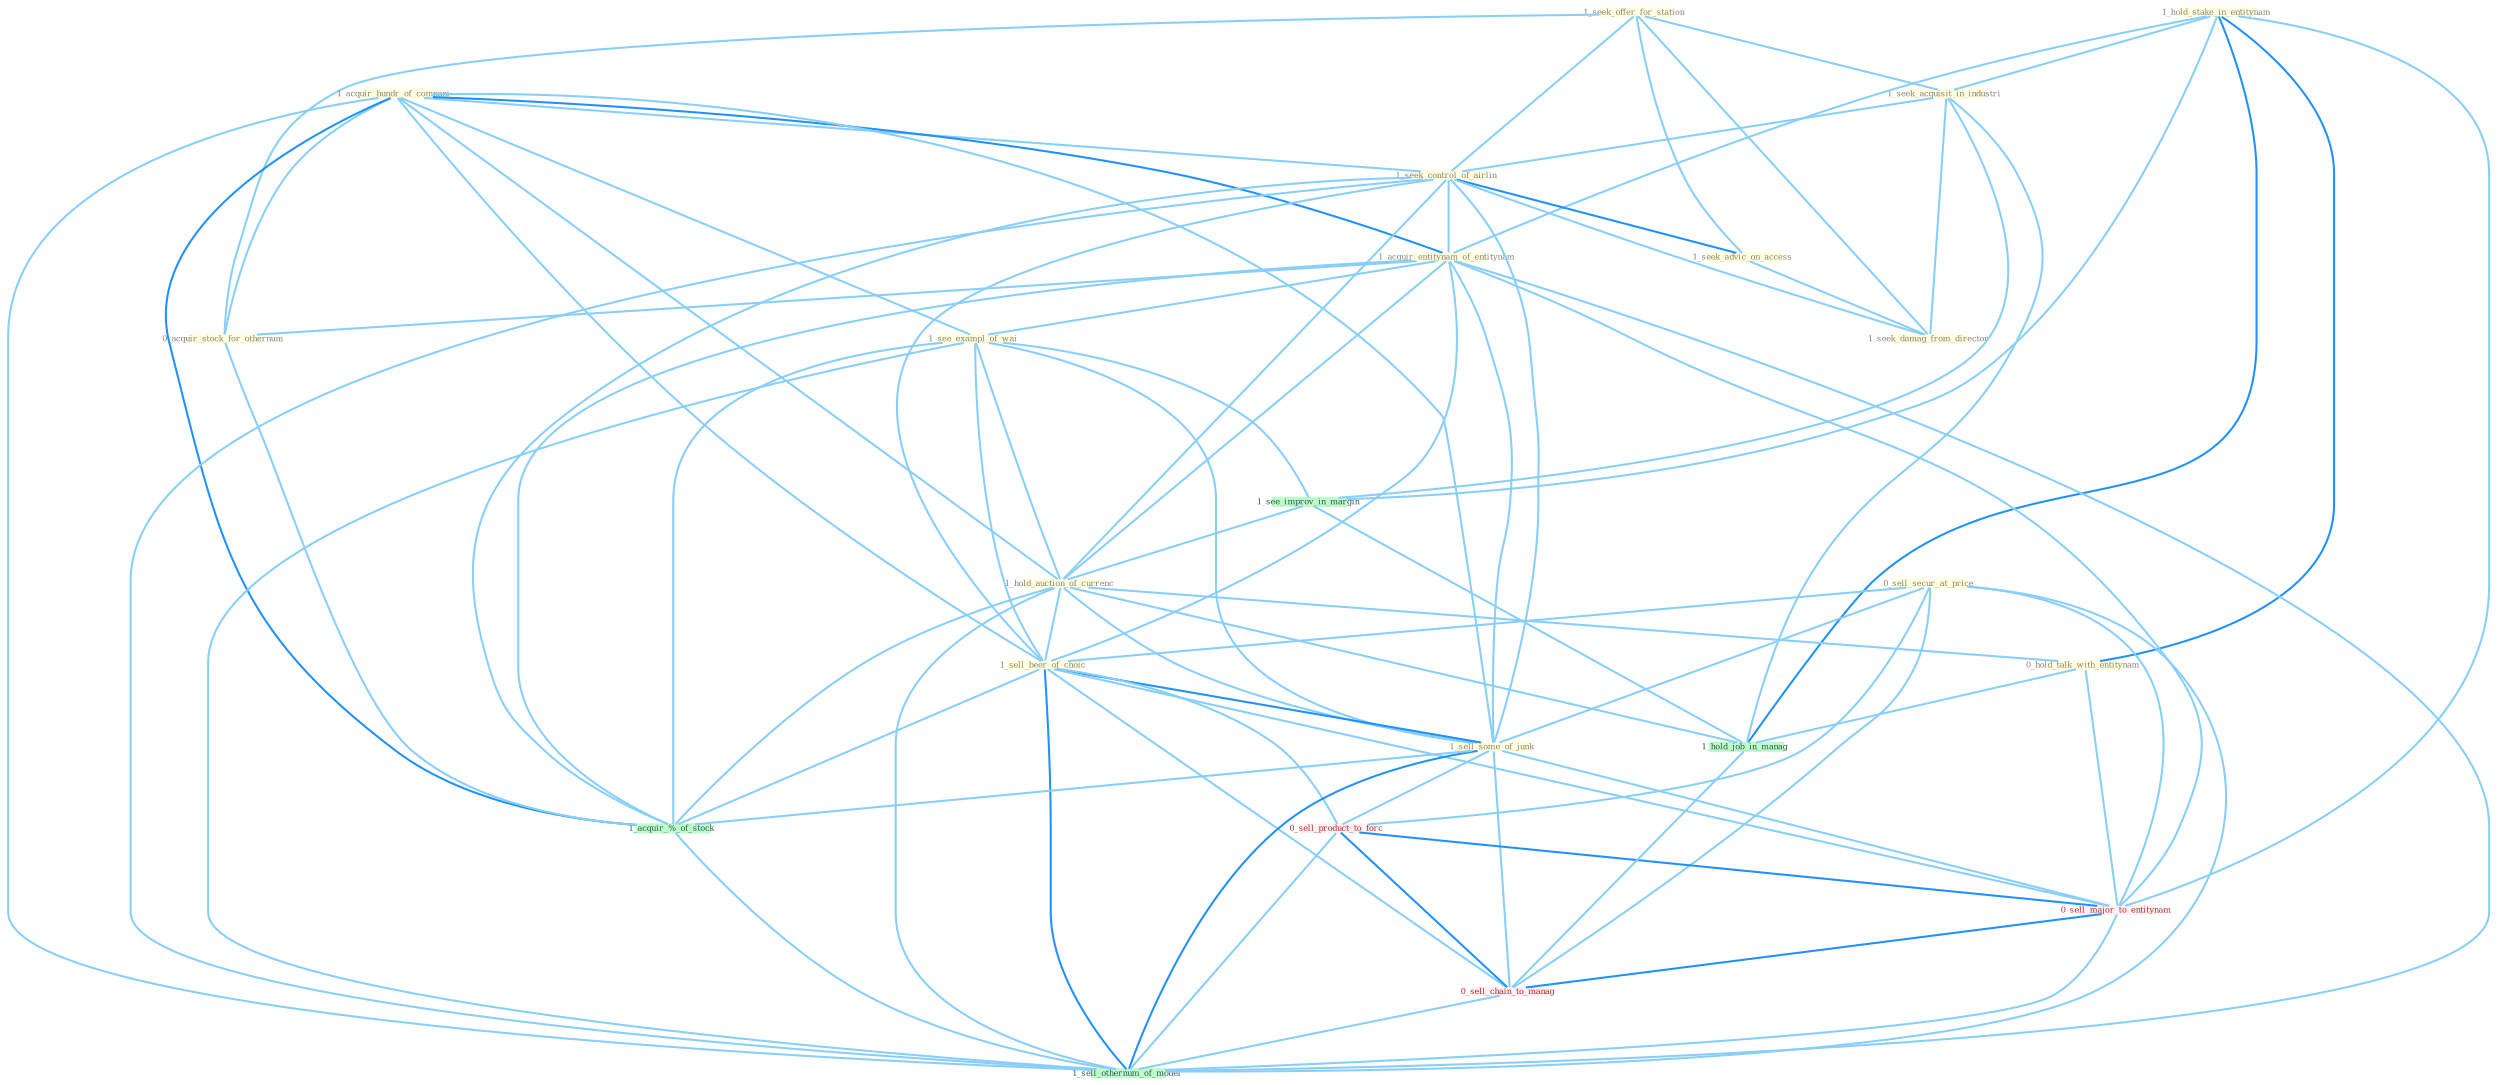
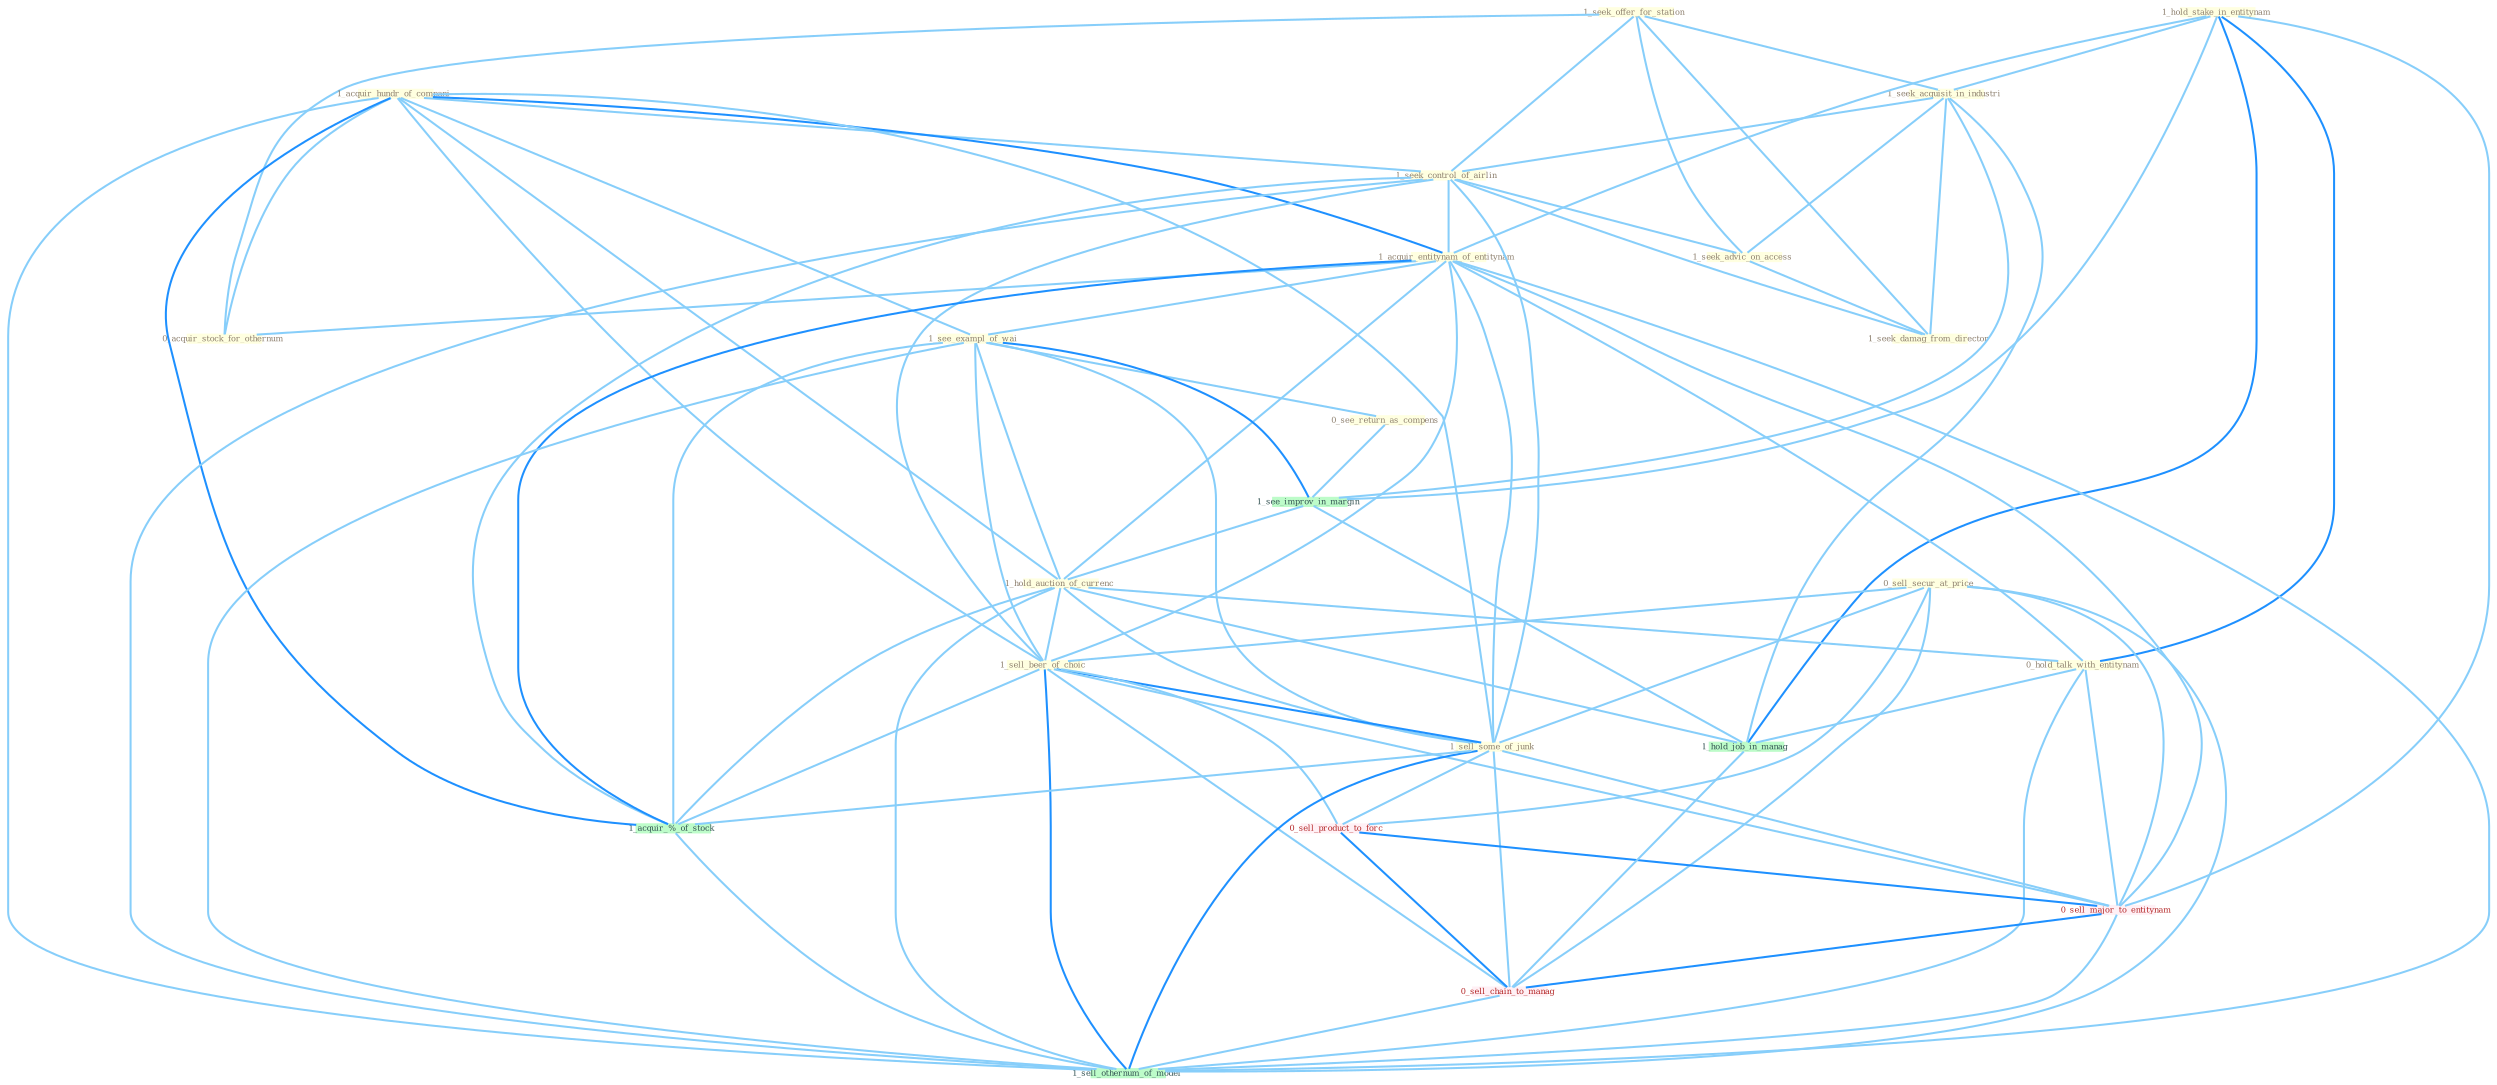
none -> (1846, 175)
(1596, 216) -> (1596, 216)
(773, 340) -> (773, 340)
(1255, 380) -> none
(1178, 382) -> (1218, 401)
none -> (1387, 420)
none -> (1746, 426)
(354, 663) -> none
(1233, 951) -> (1728, 1008)
